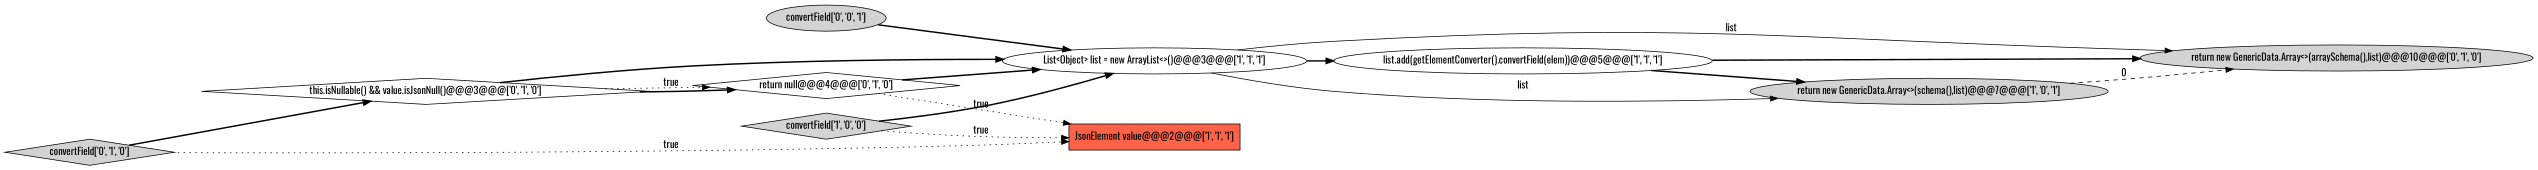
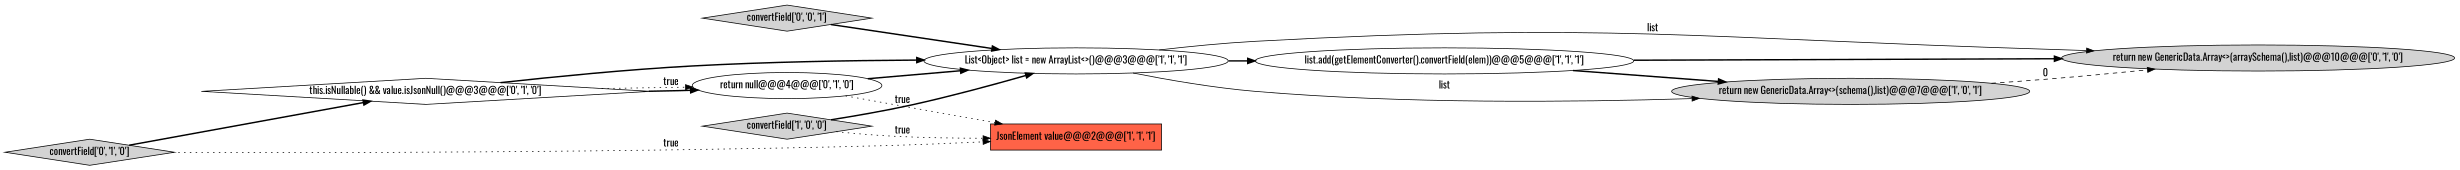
(826, 18) -> (787, 18)
(826, 86) -> (787, 86)
